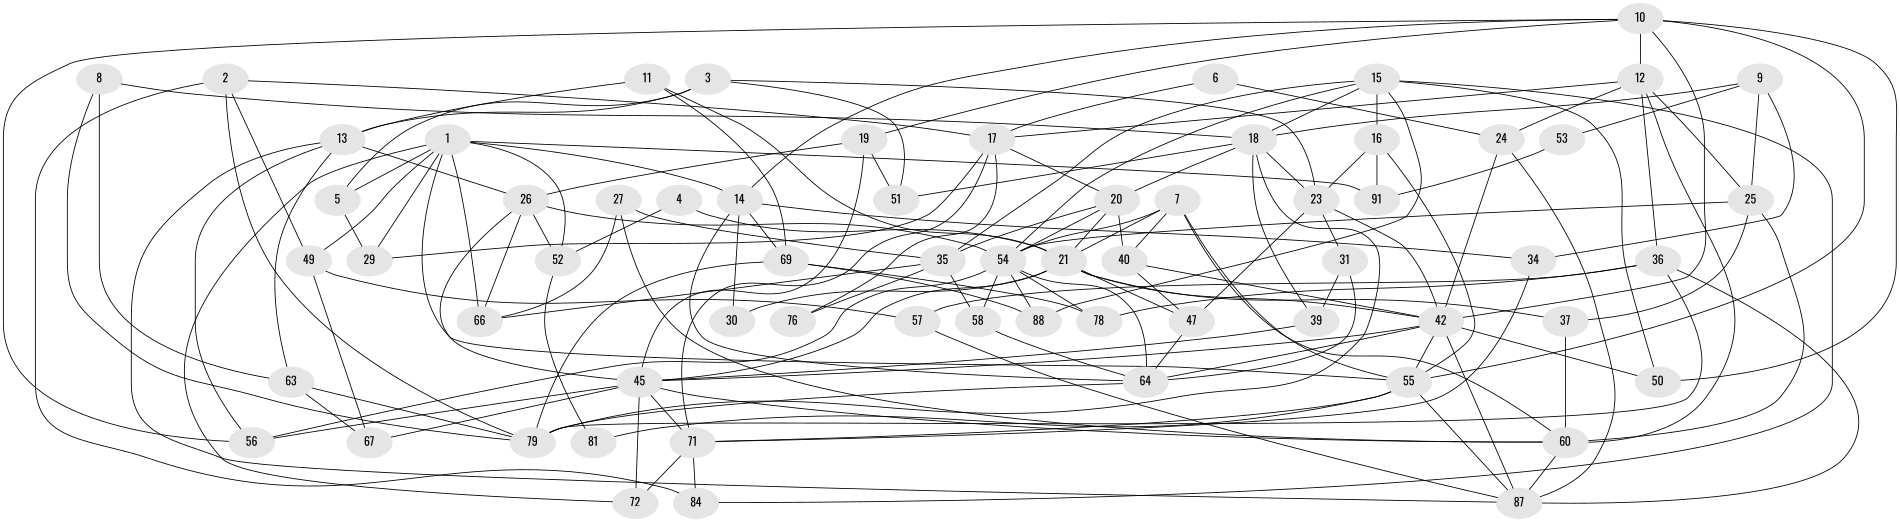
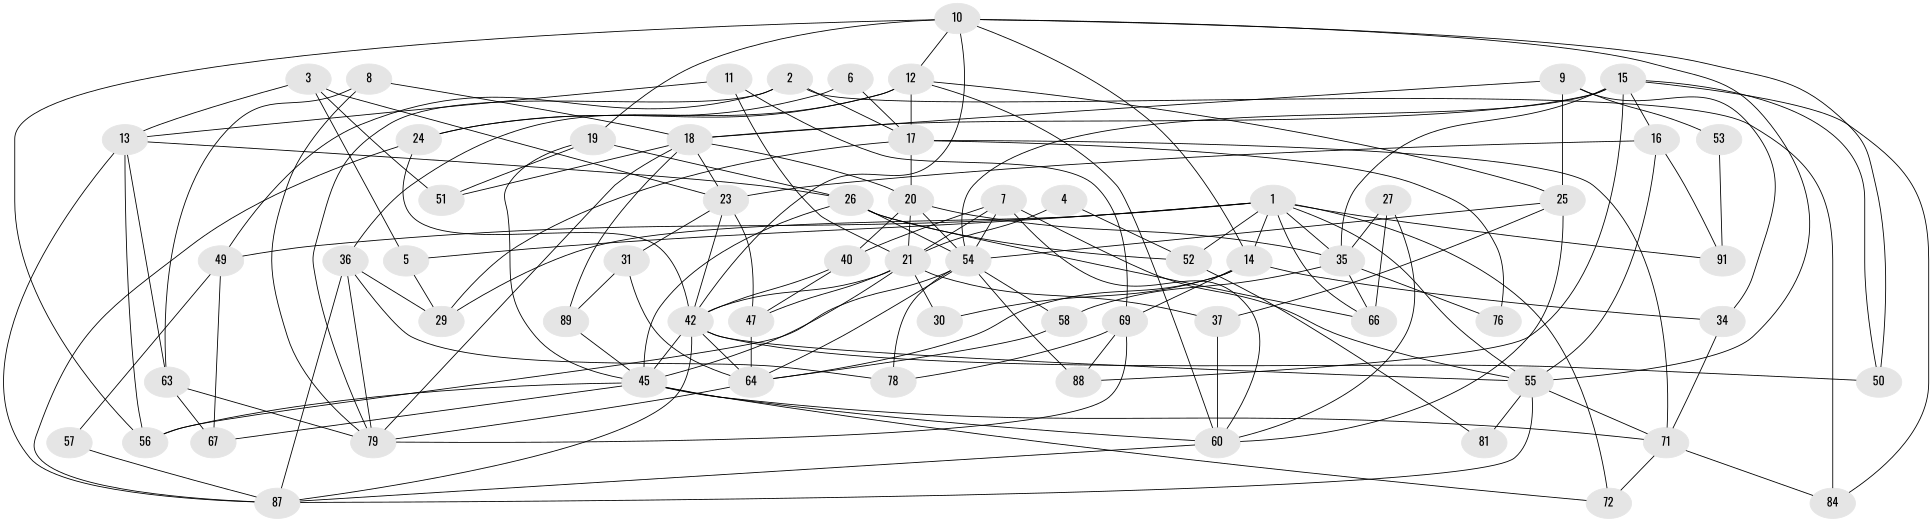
none -> (1309, 232)
(1302, 283) -> (393, 291)
(1316, 322) -> (566, 322)
